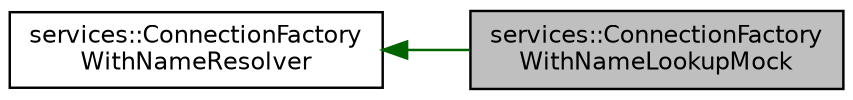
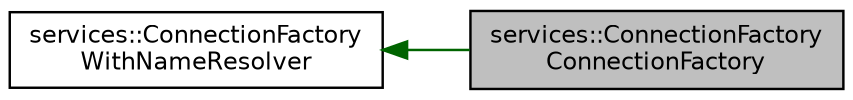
(657, 50) -> (657, 50)
